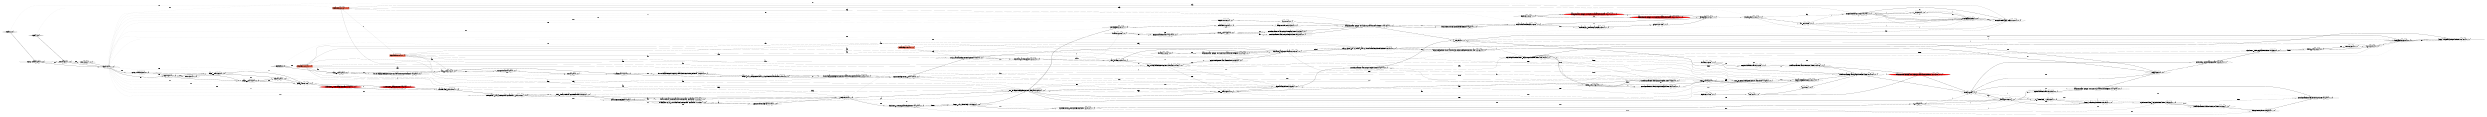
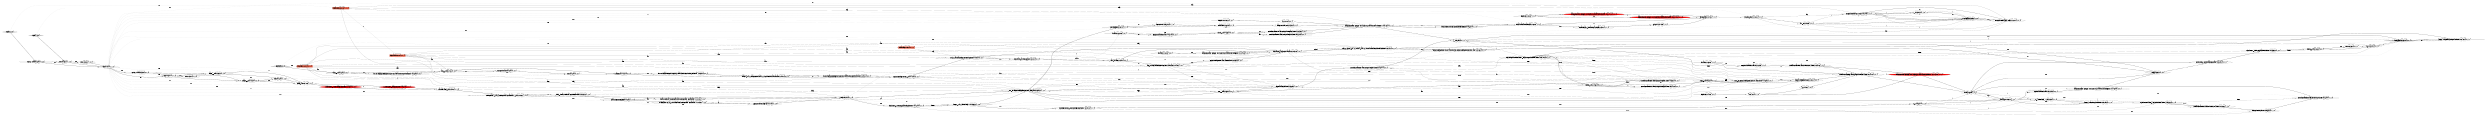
none -> (1165, 25)
